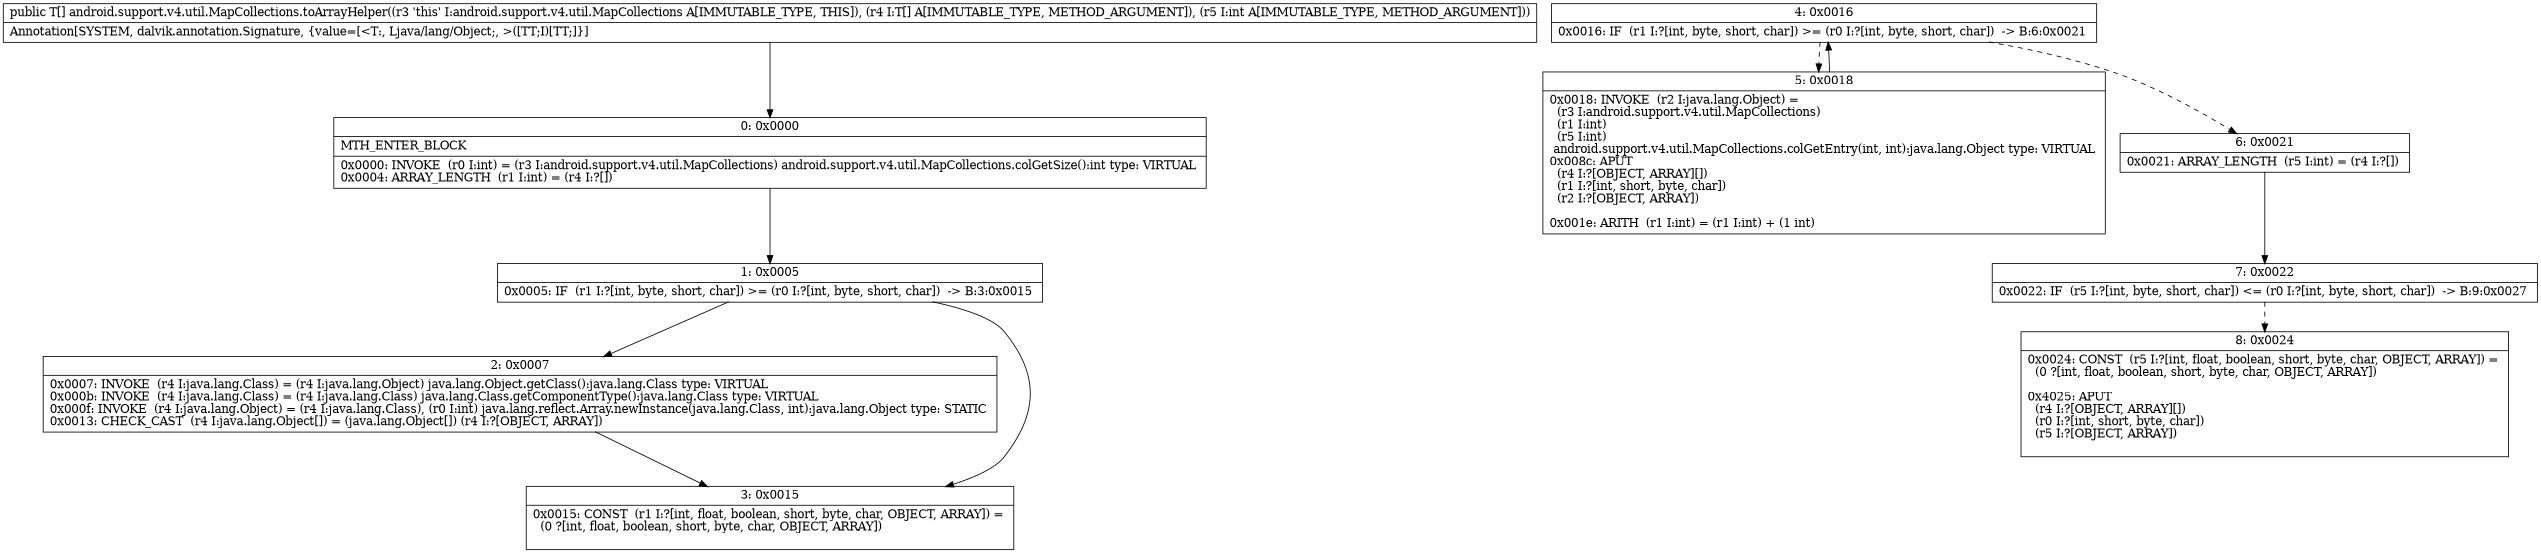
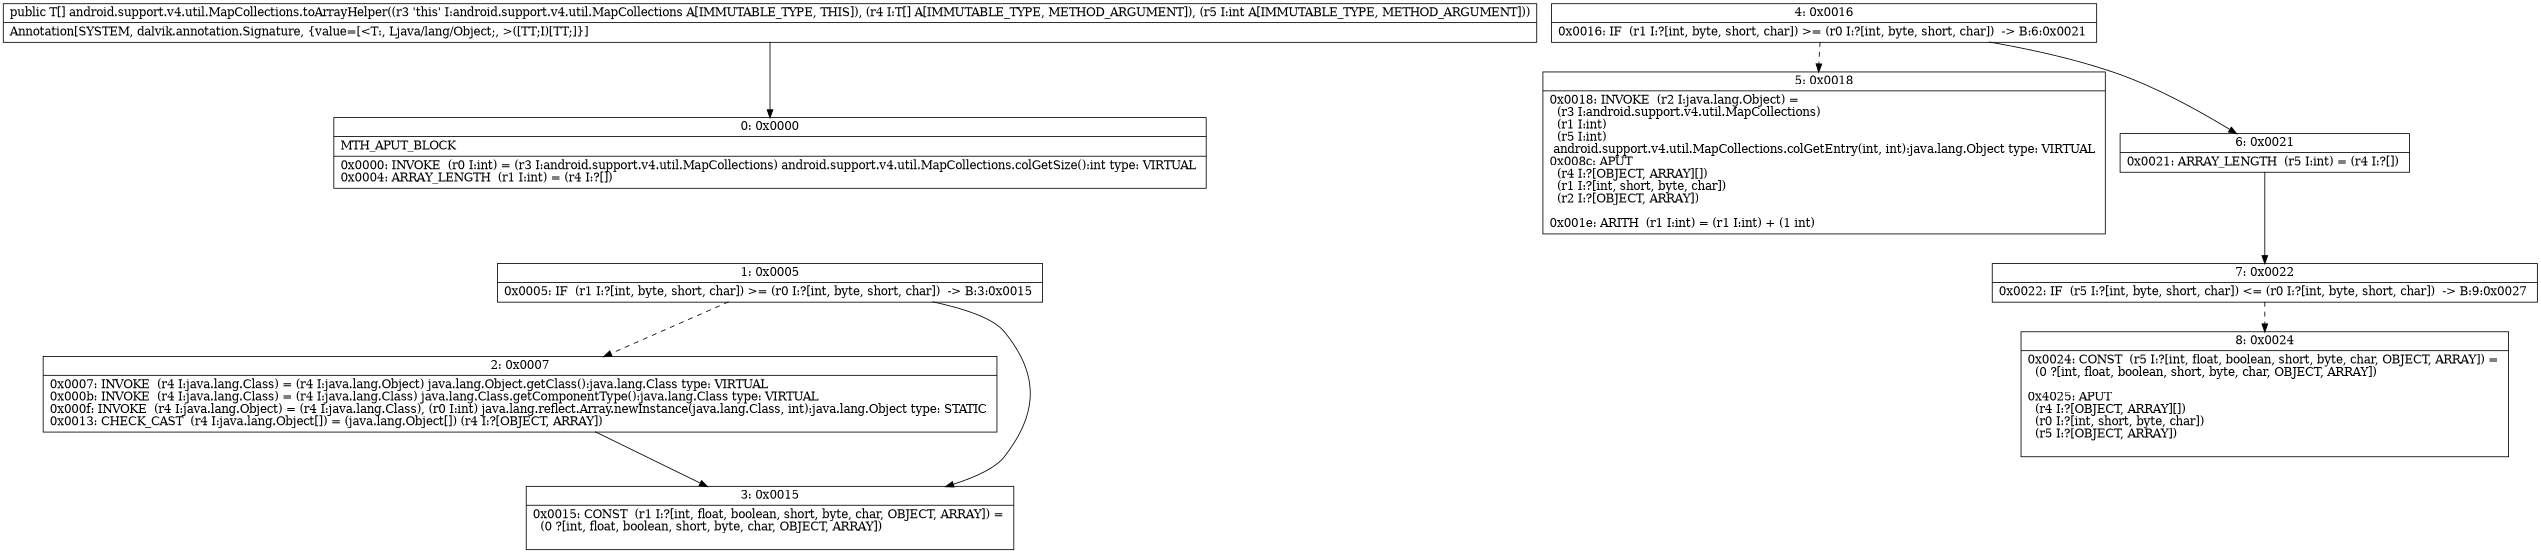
(1829, 61) -> none
(2114, 72) -> (2114, 72)
(404, 146) -> (398, 146)
(770, 222) -> none
(670, 328) -> (670, 328)
